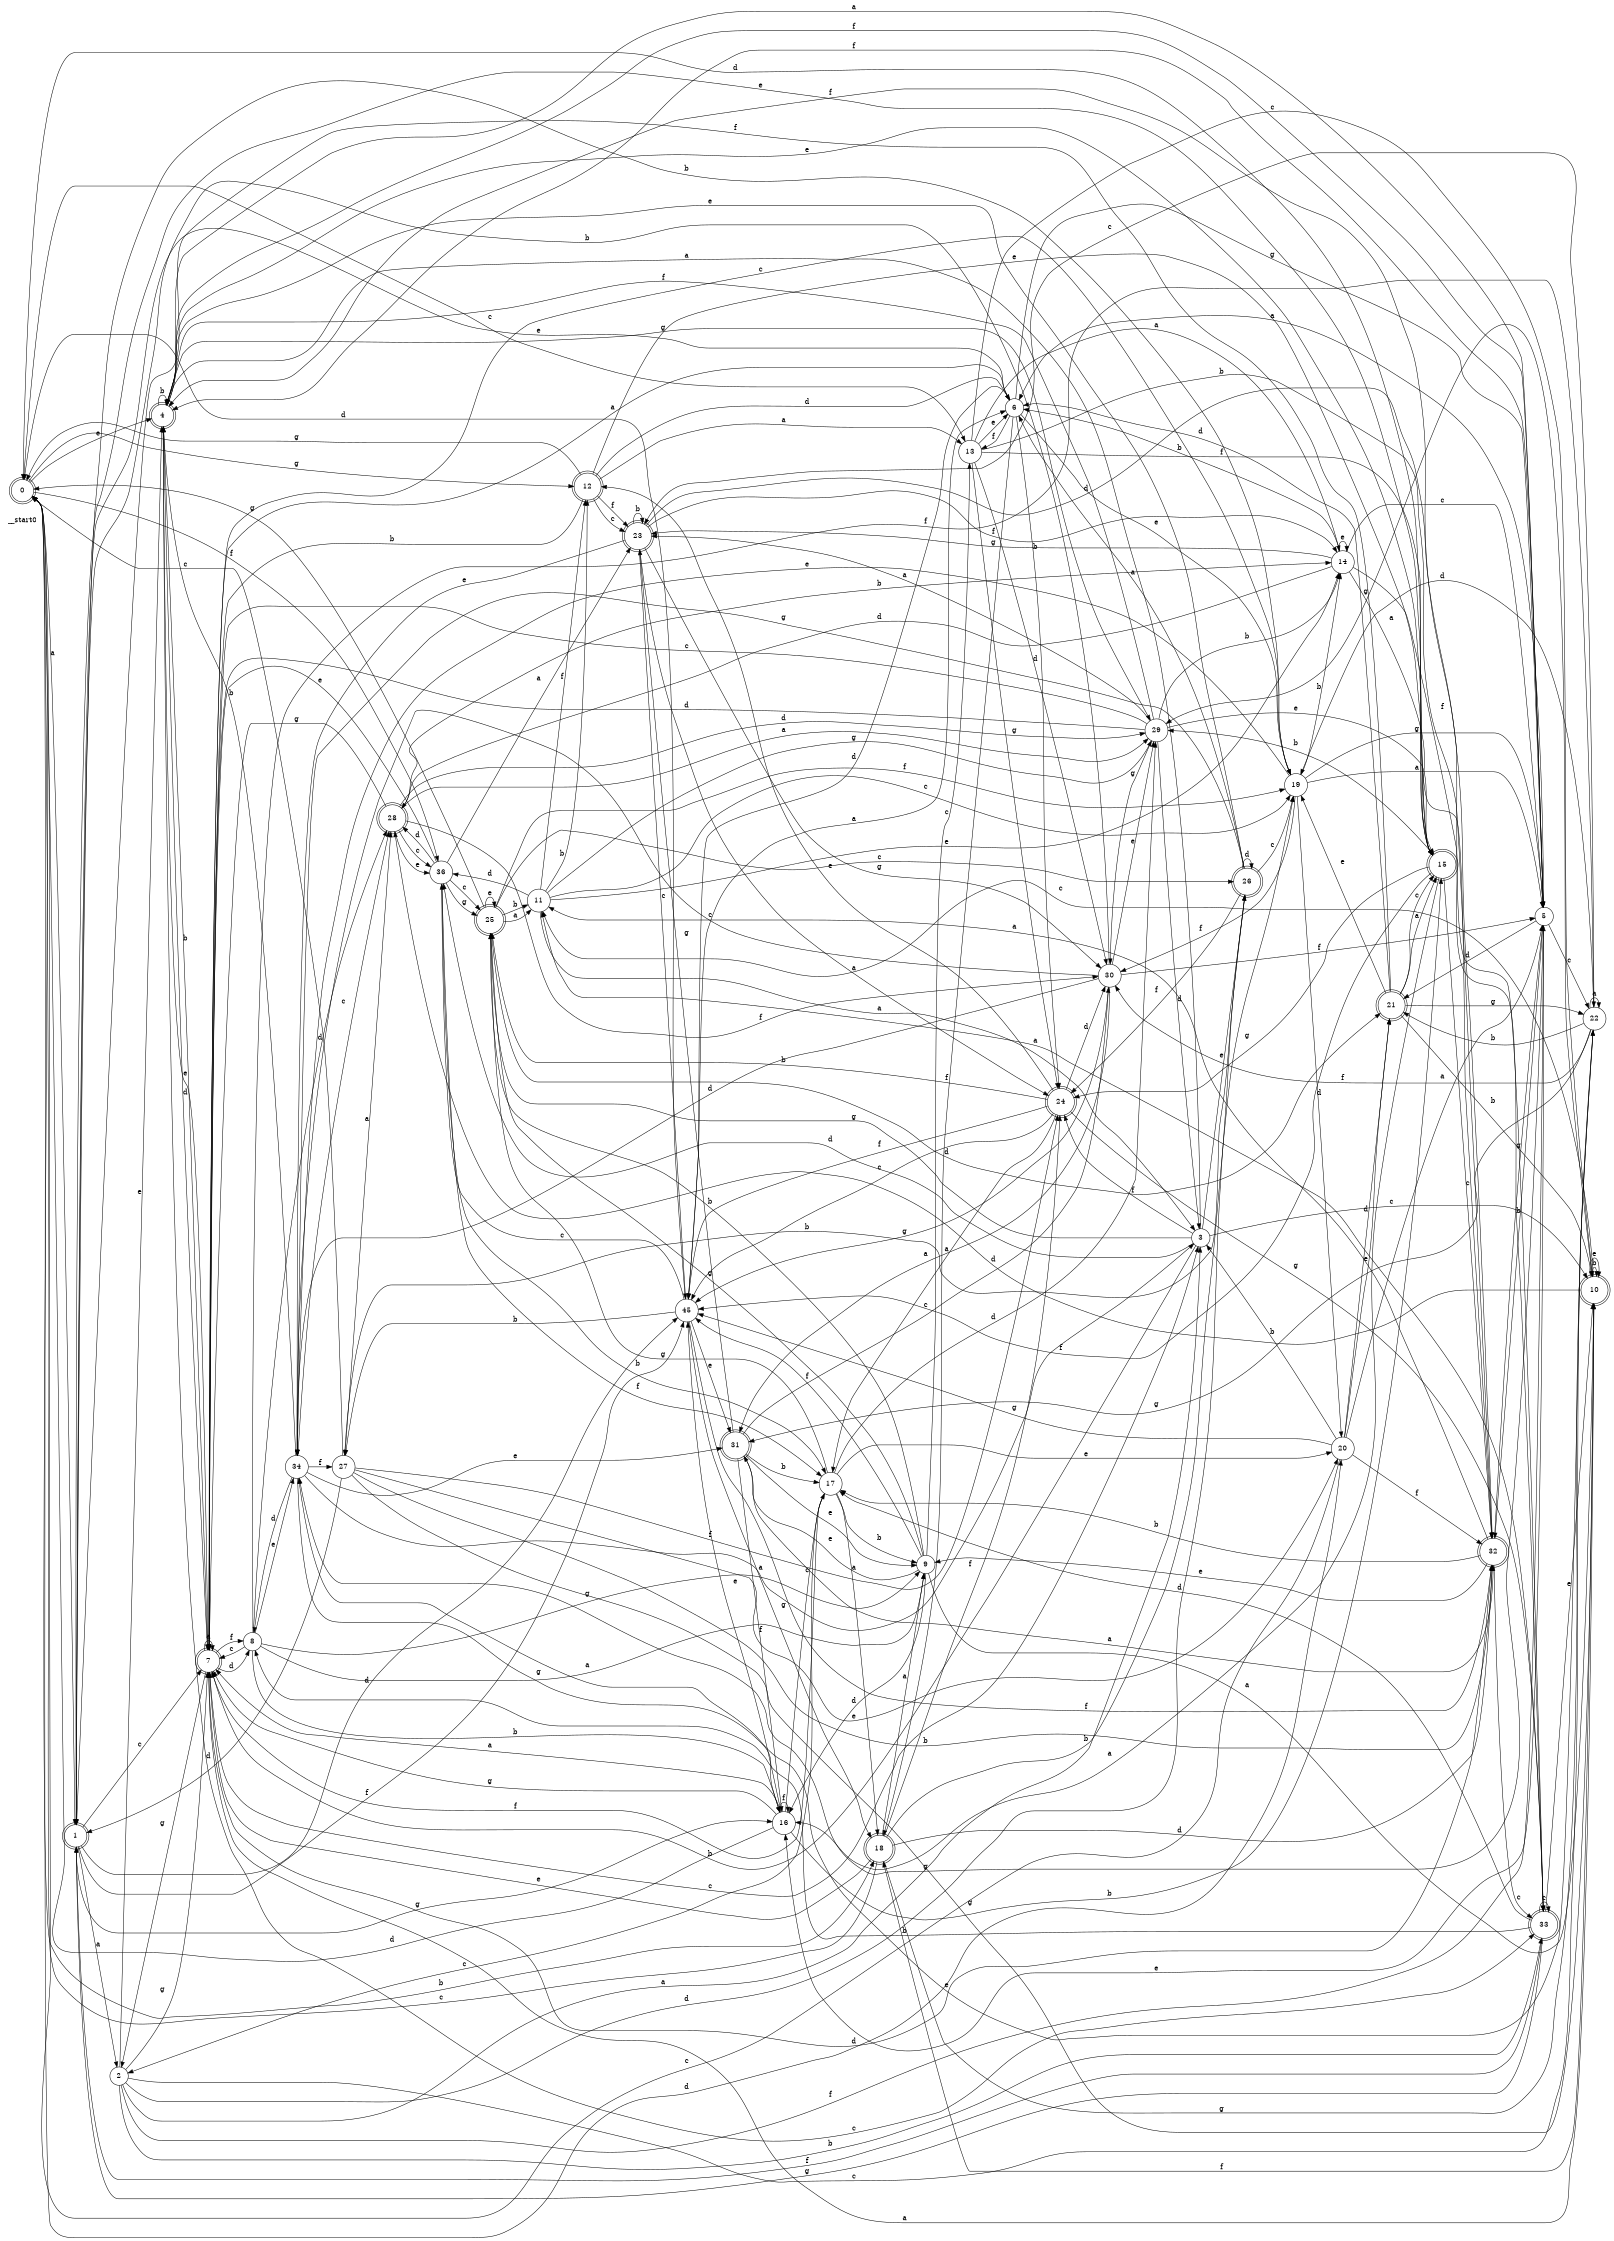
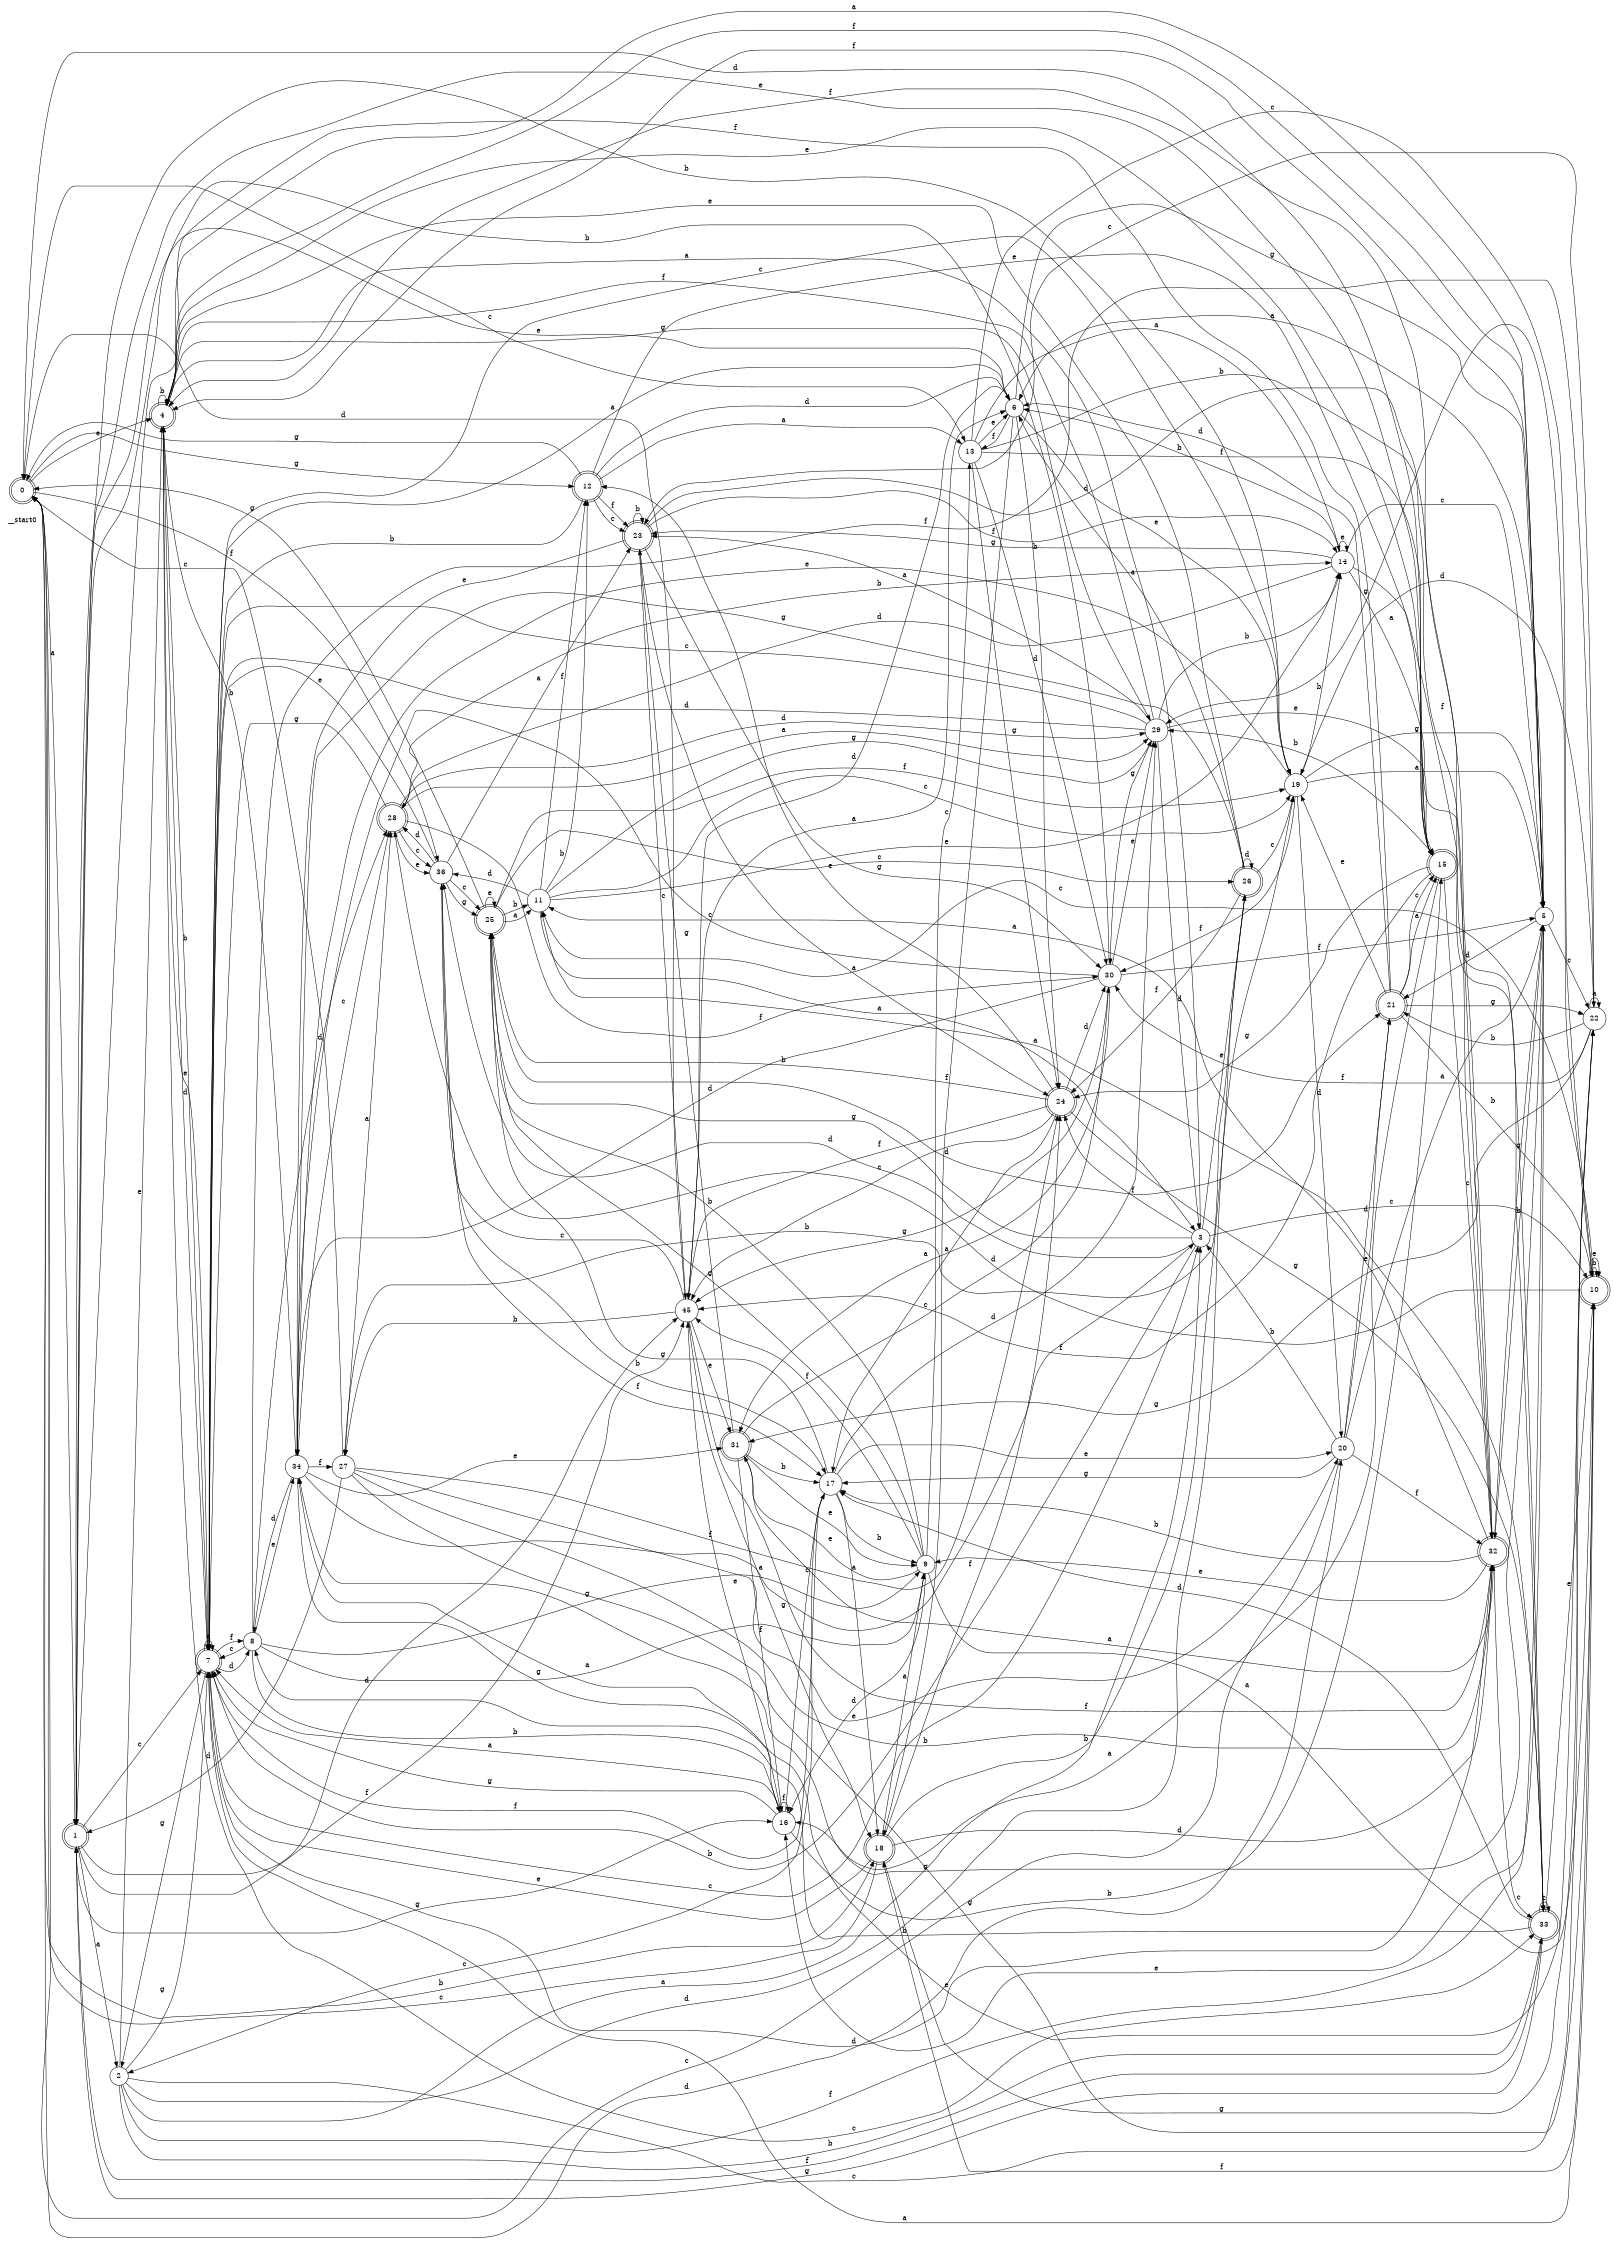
(1011, 1414) -> (1094, 1478)
(61, 1593) -> none
